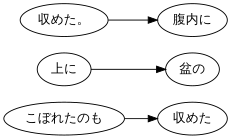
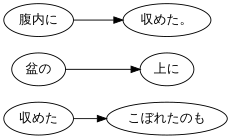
(128, 20) -> (94, 20)
(124, 69) -> (98, 69)
(137, 119) -> (86, 119)
